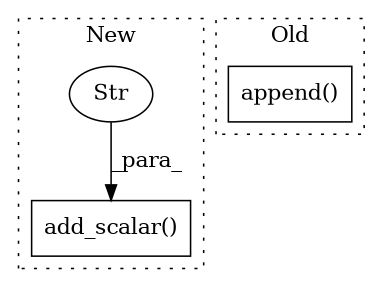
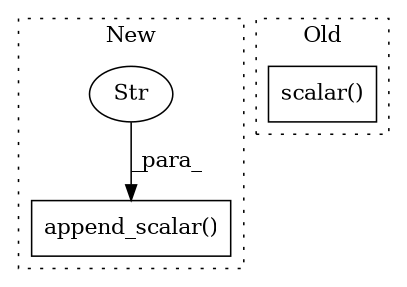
(290, 94) -> (322, 94)
(111, 228) -> (131, 228)
